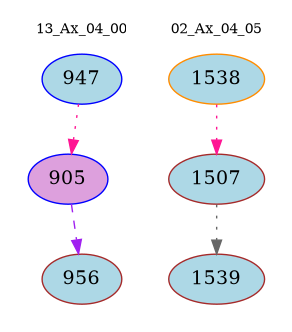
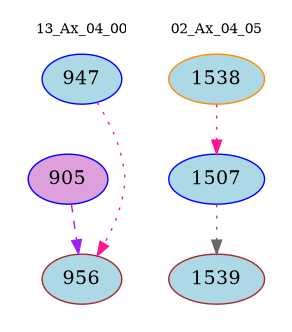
(76, 122) -> (124, 172)
(217, 179) -> (217, 179)
